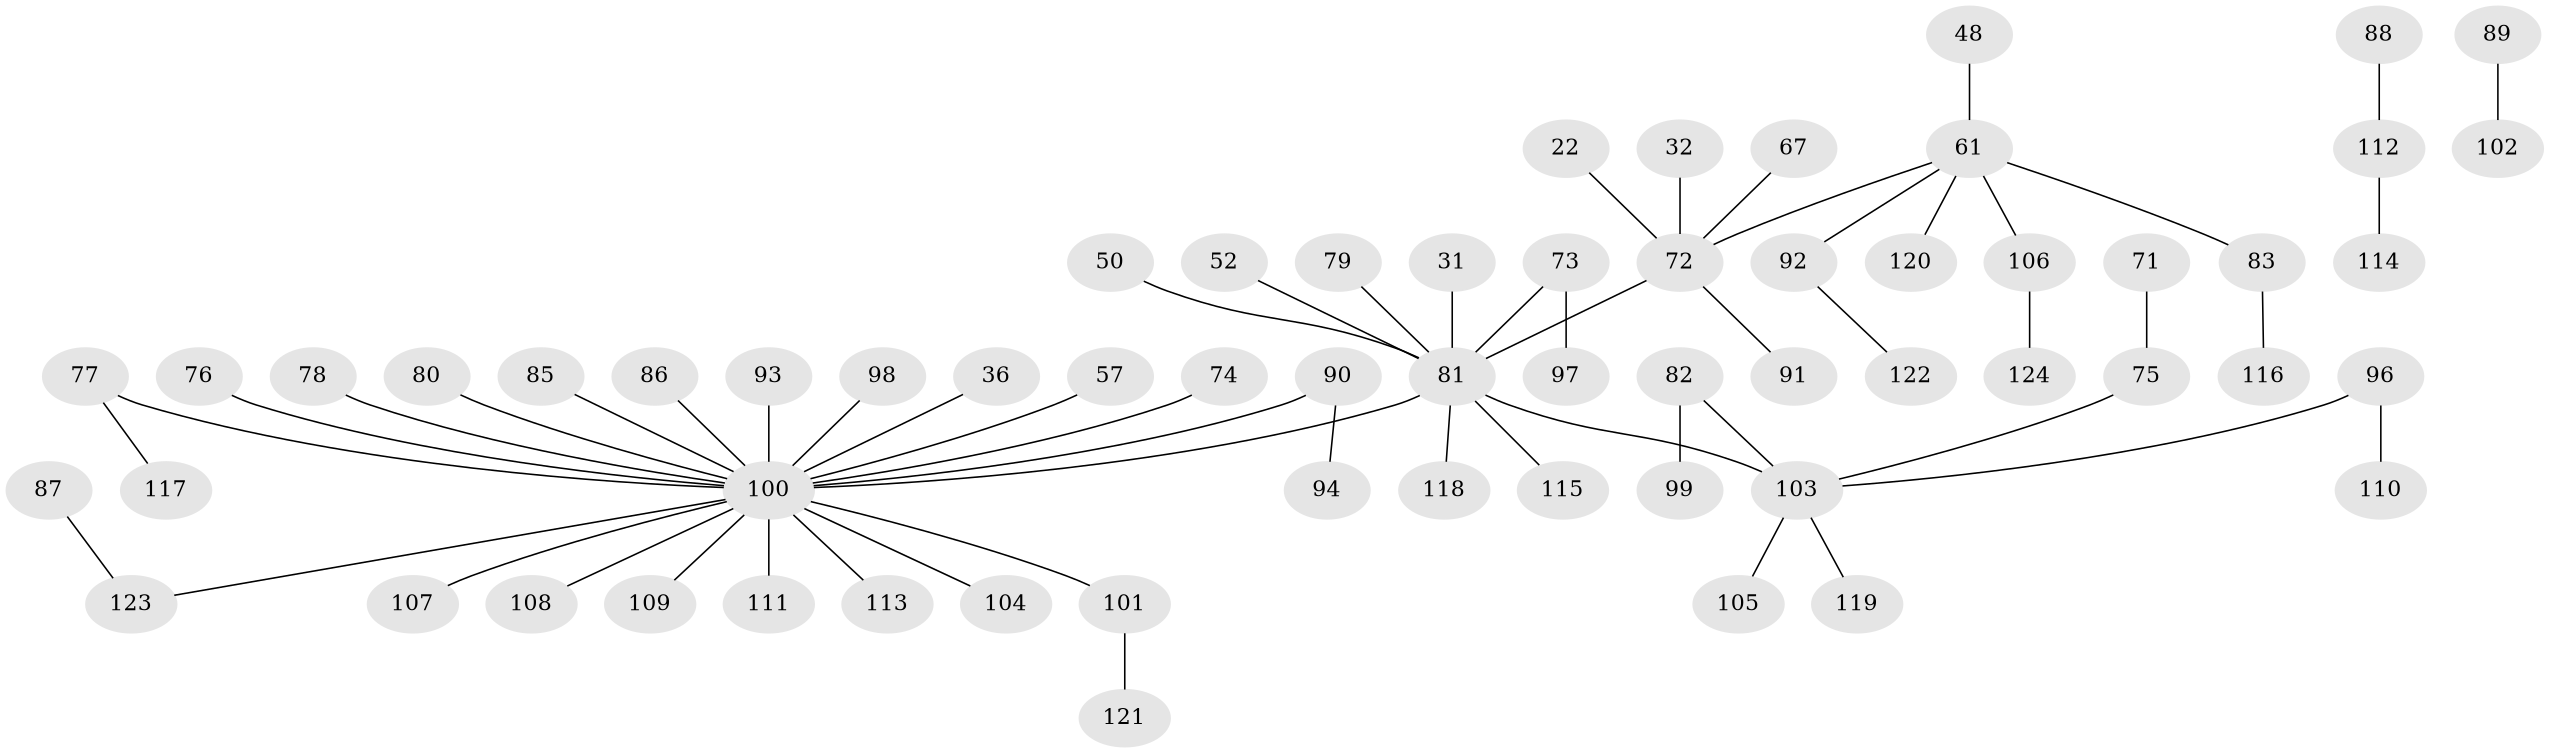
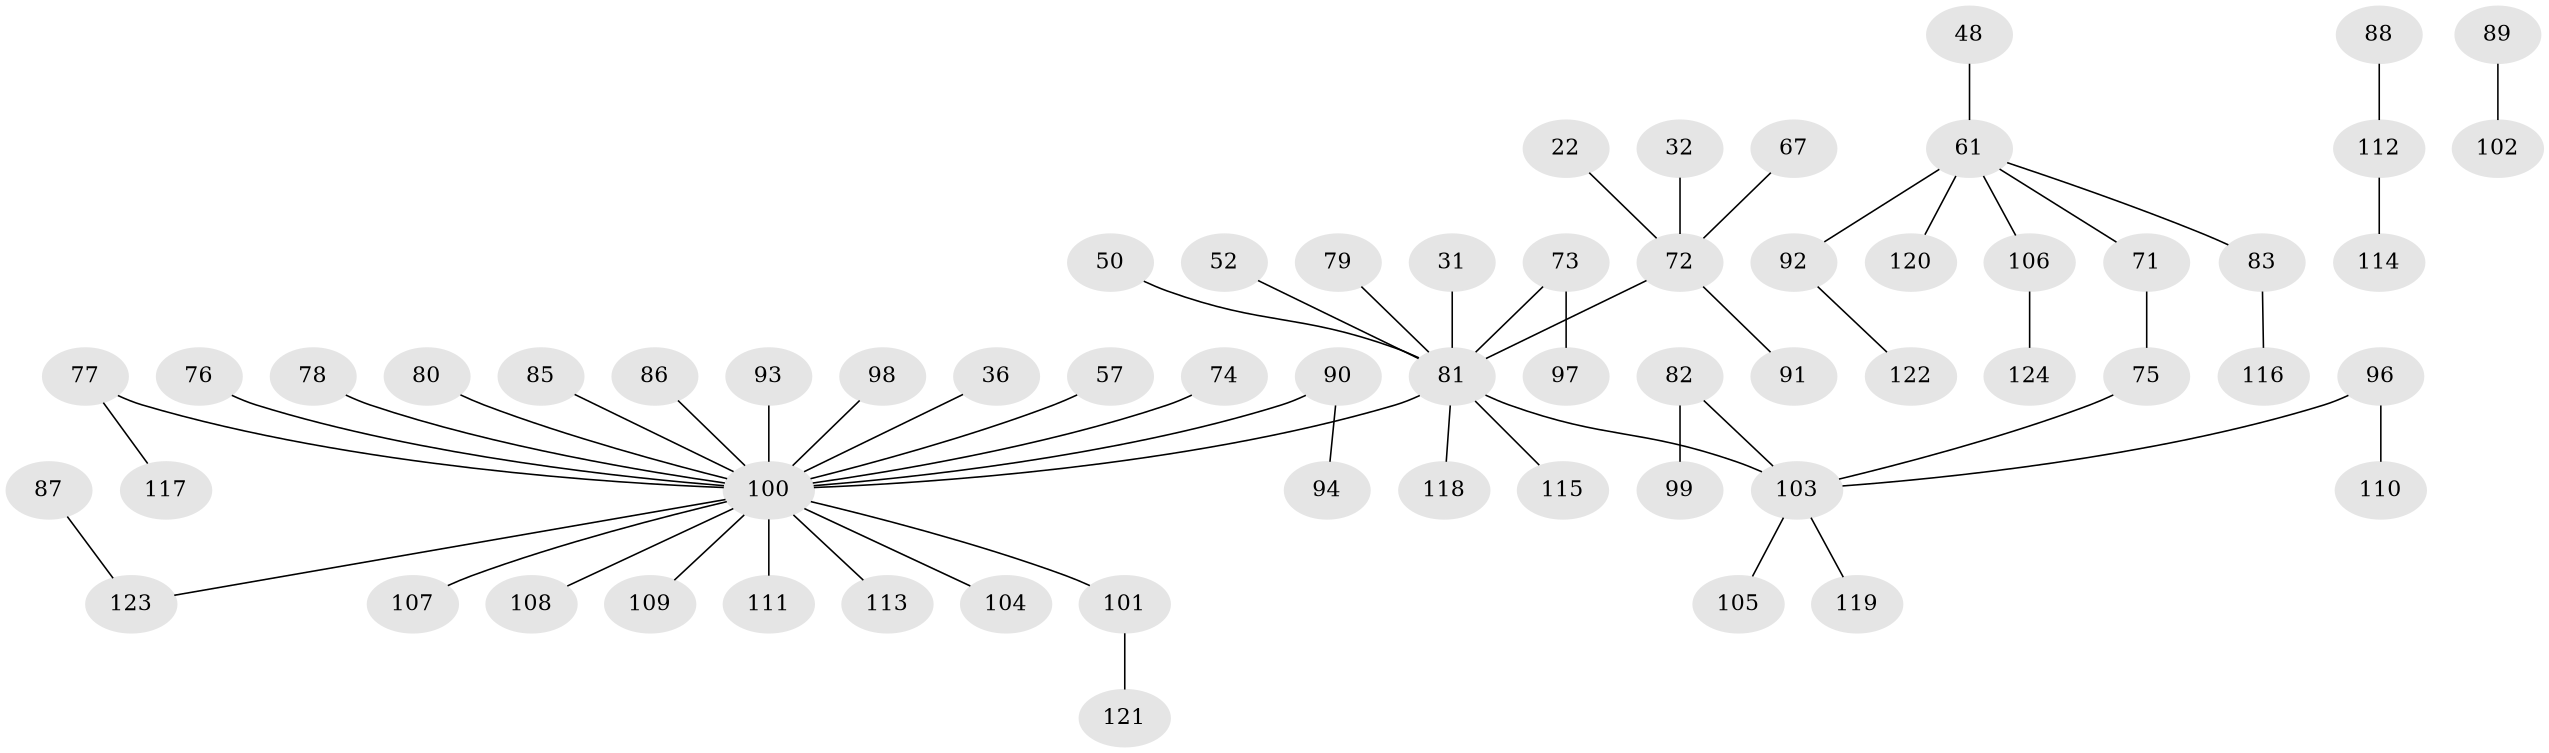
(1822, 201) -> (2058, 206)
